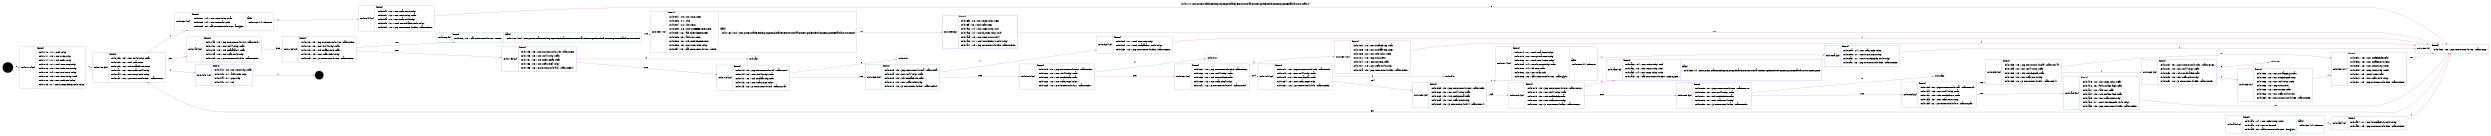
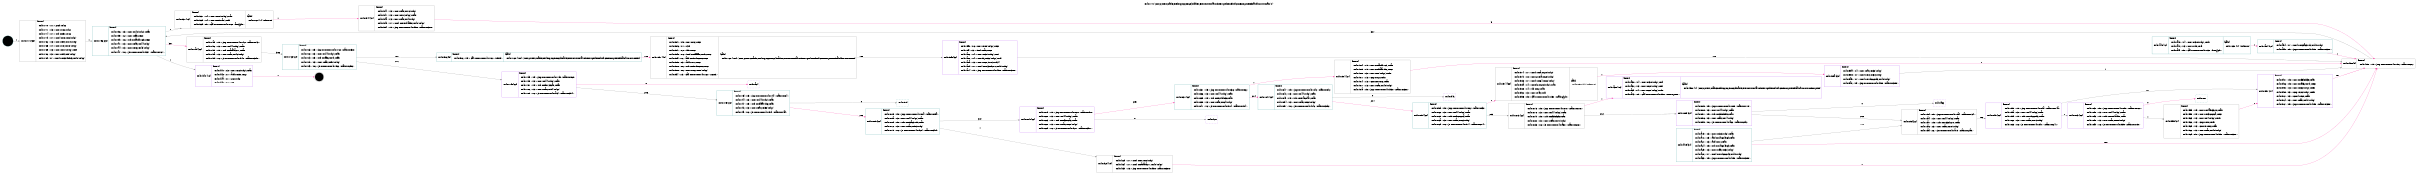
(980, 76) -> (980, 119)
(2019, 94) -> (1826, 133)
